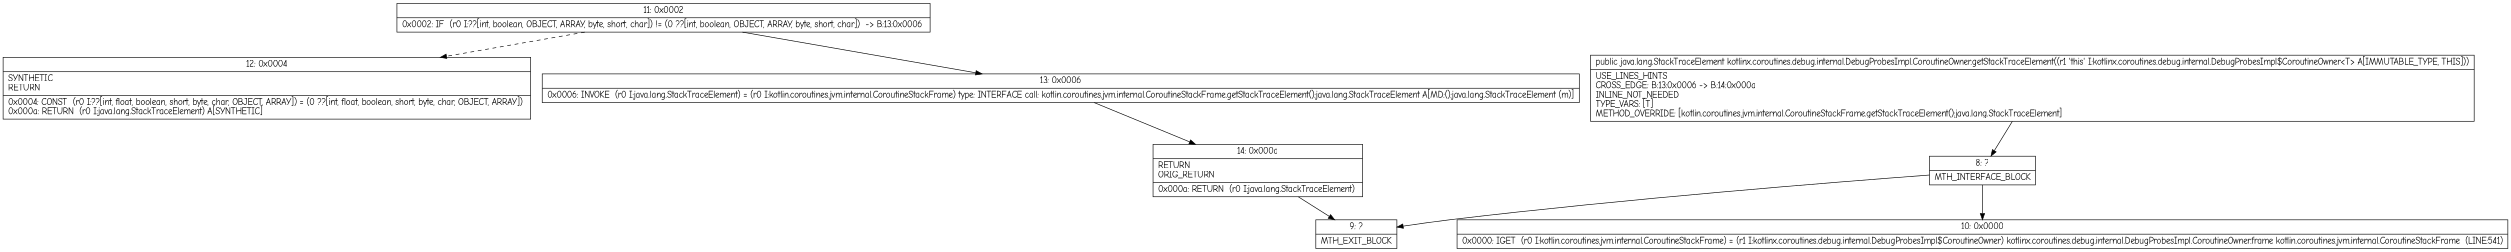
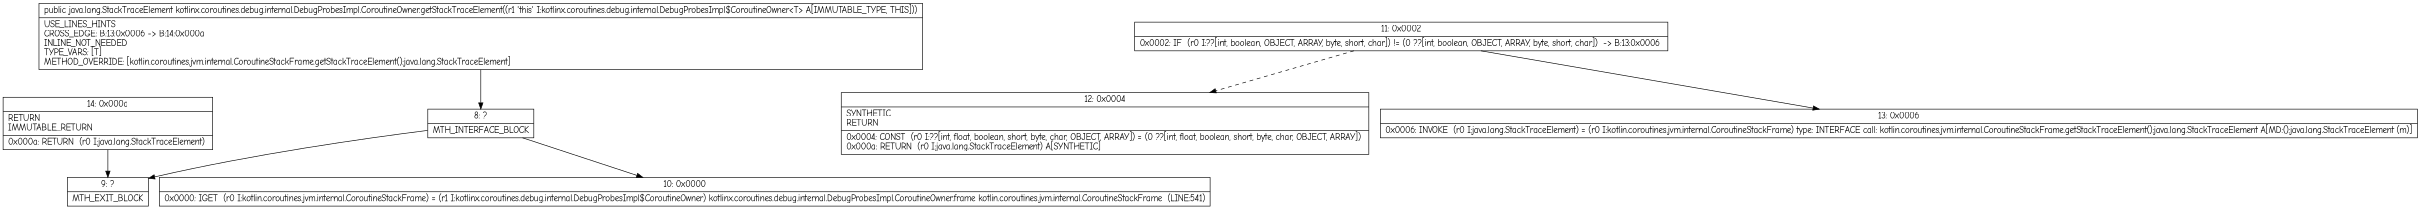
(1142, 122) -> none
(1186, 175) -> (51, 128)
